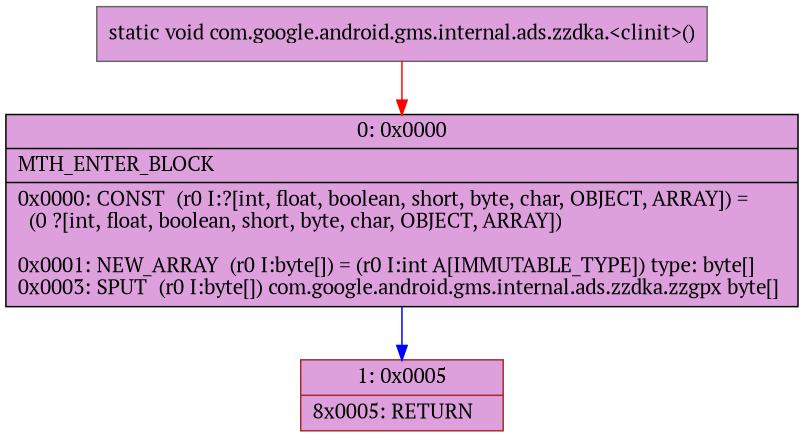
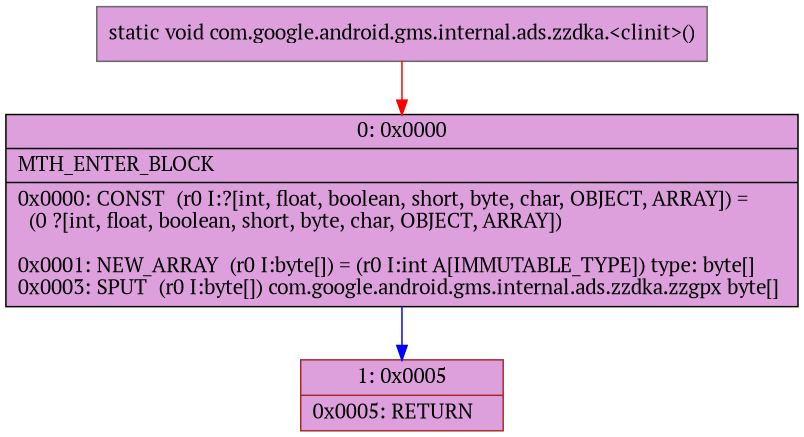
(402, 412) -> (402, 412)
